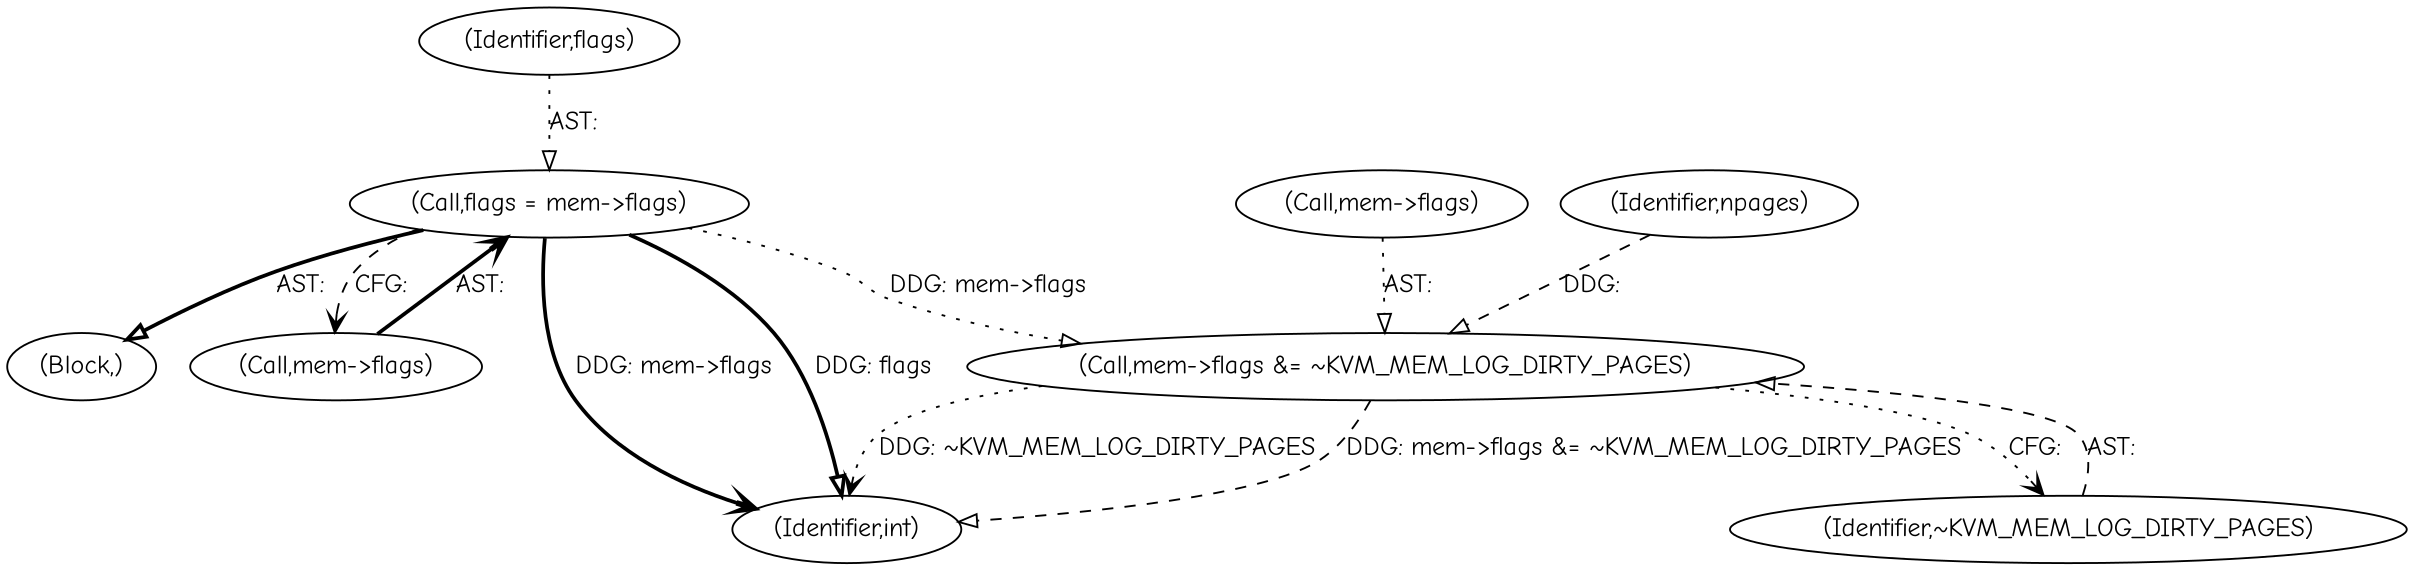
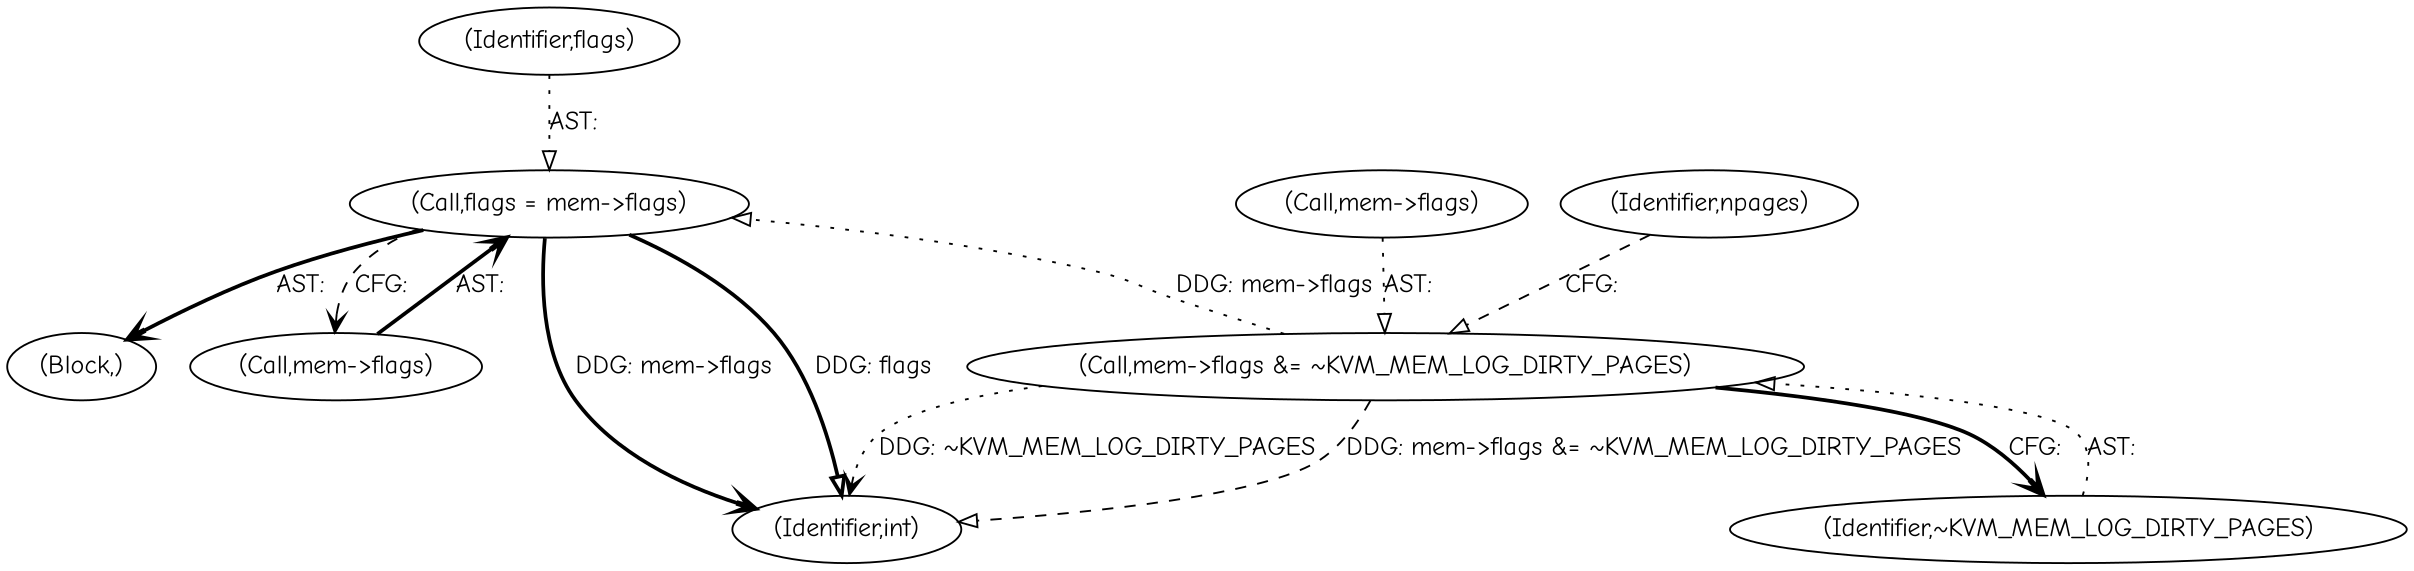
(280, 270) -> (280, 270)
(1596, 285) -> (1596, 285)
(873, 291) -> (1022, 256)
(1960, 402) -> (1960, 402)
(1882, 410) -> (1882, 410)
